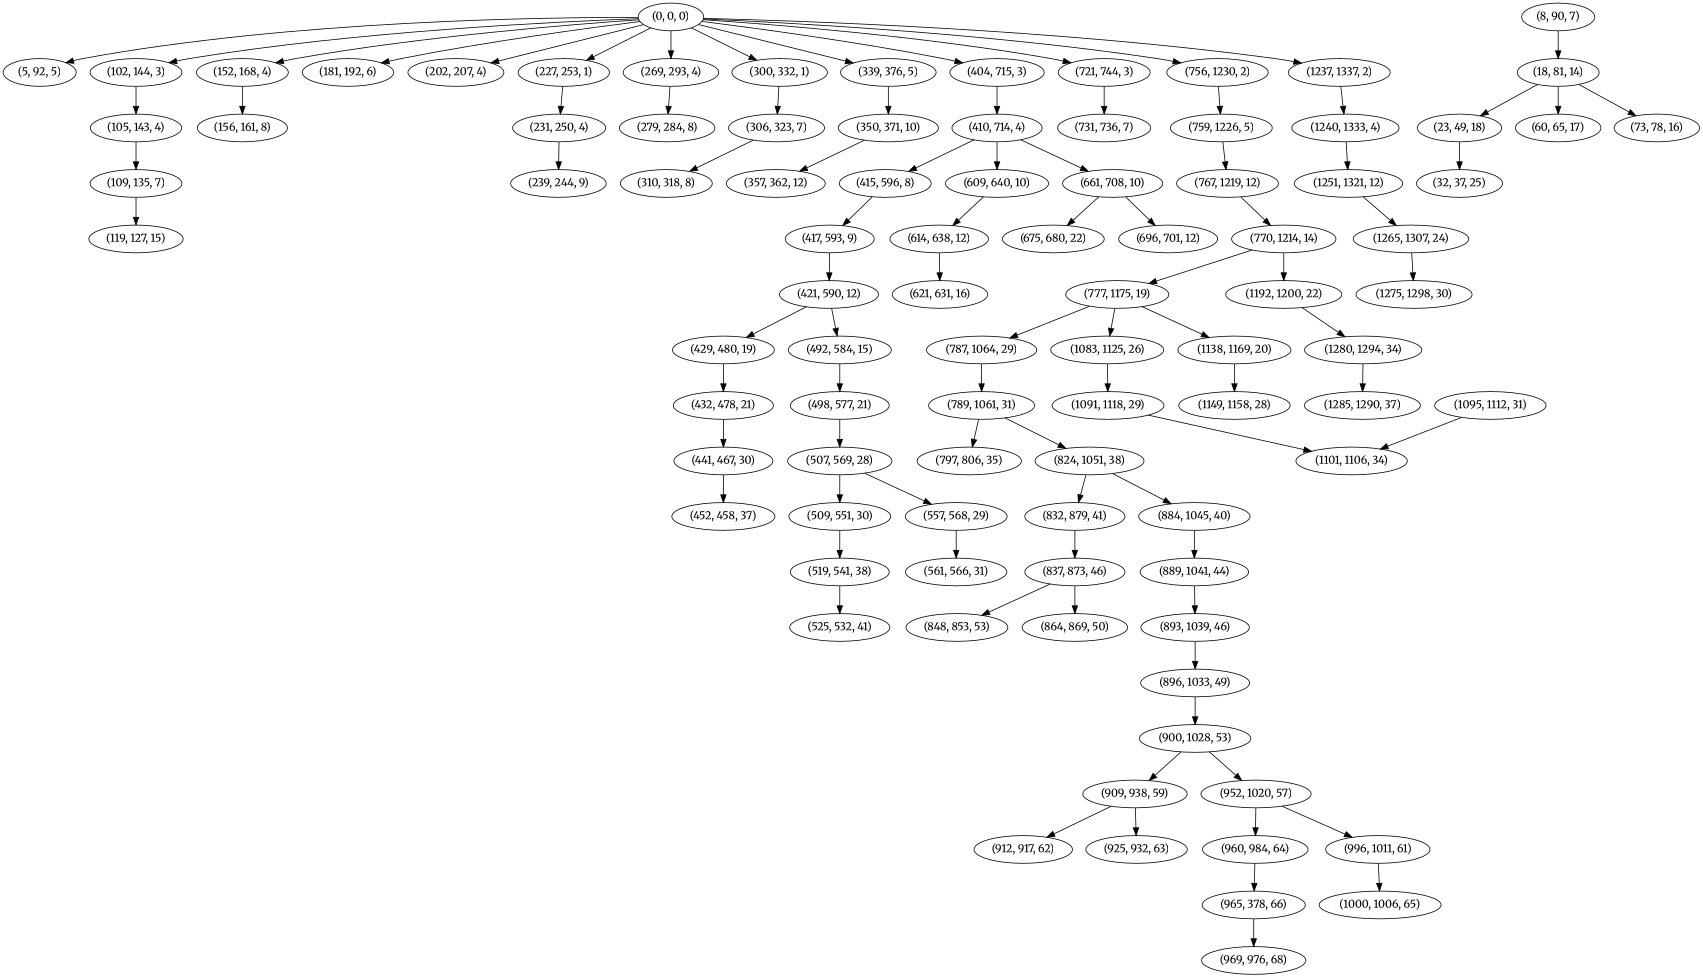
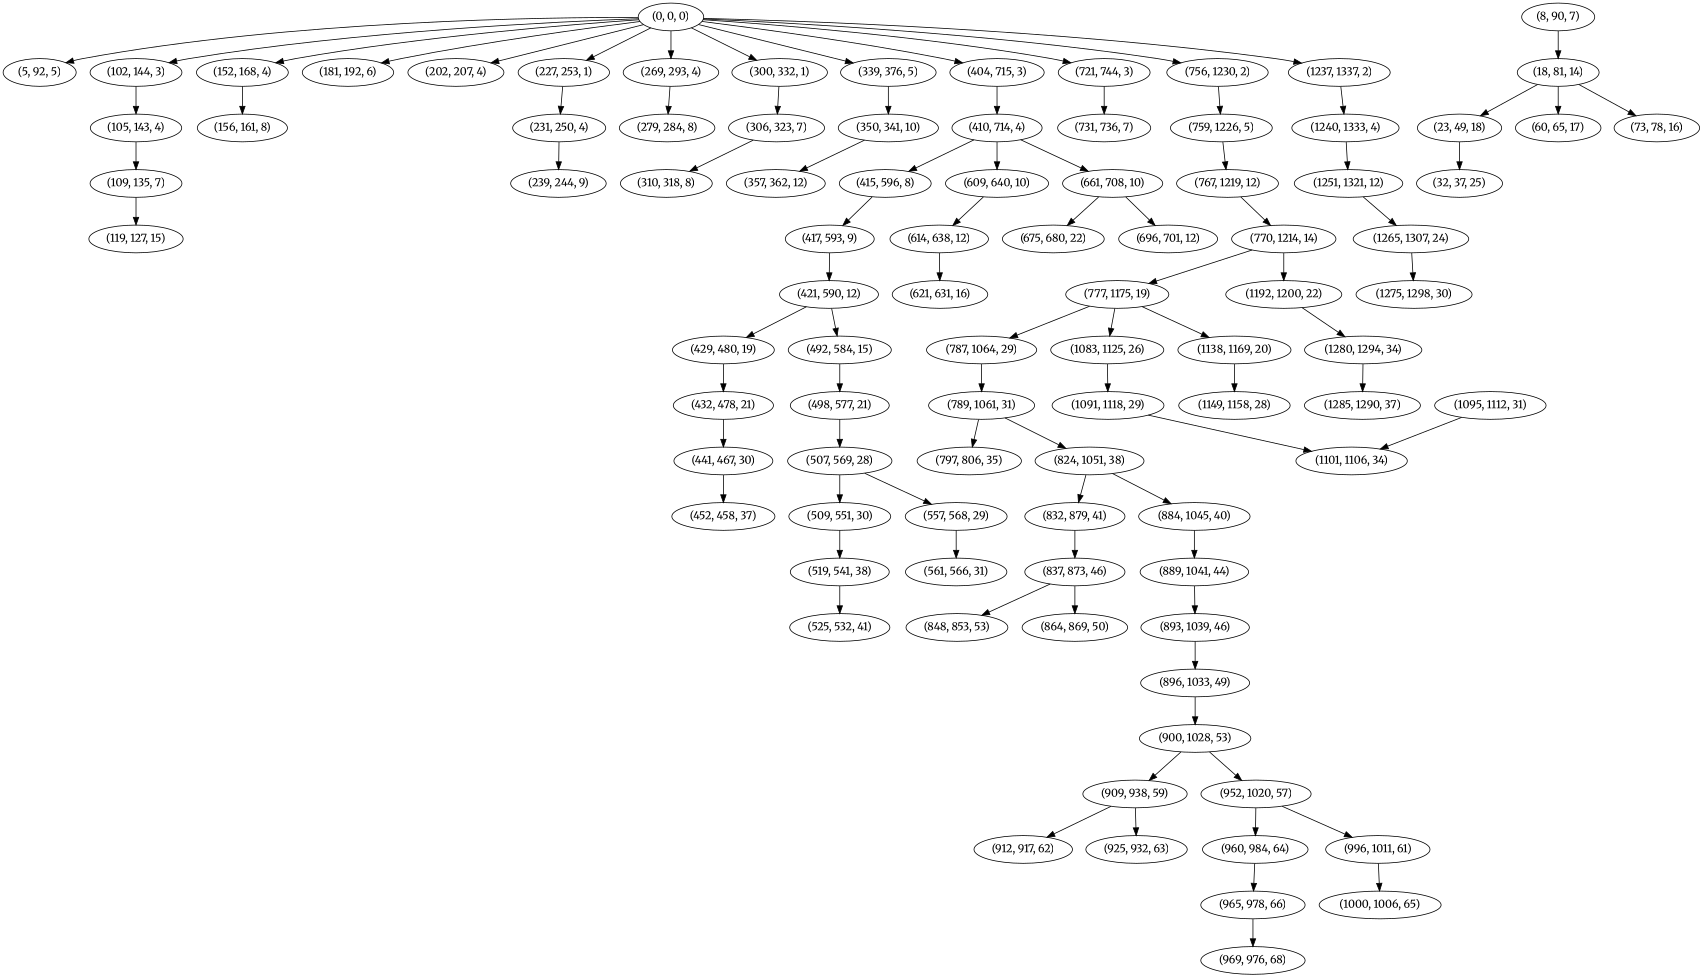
(888, 128) -> (888, 128)
(1254, 905) -> (1253, 905)
